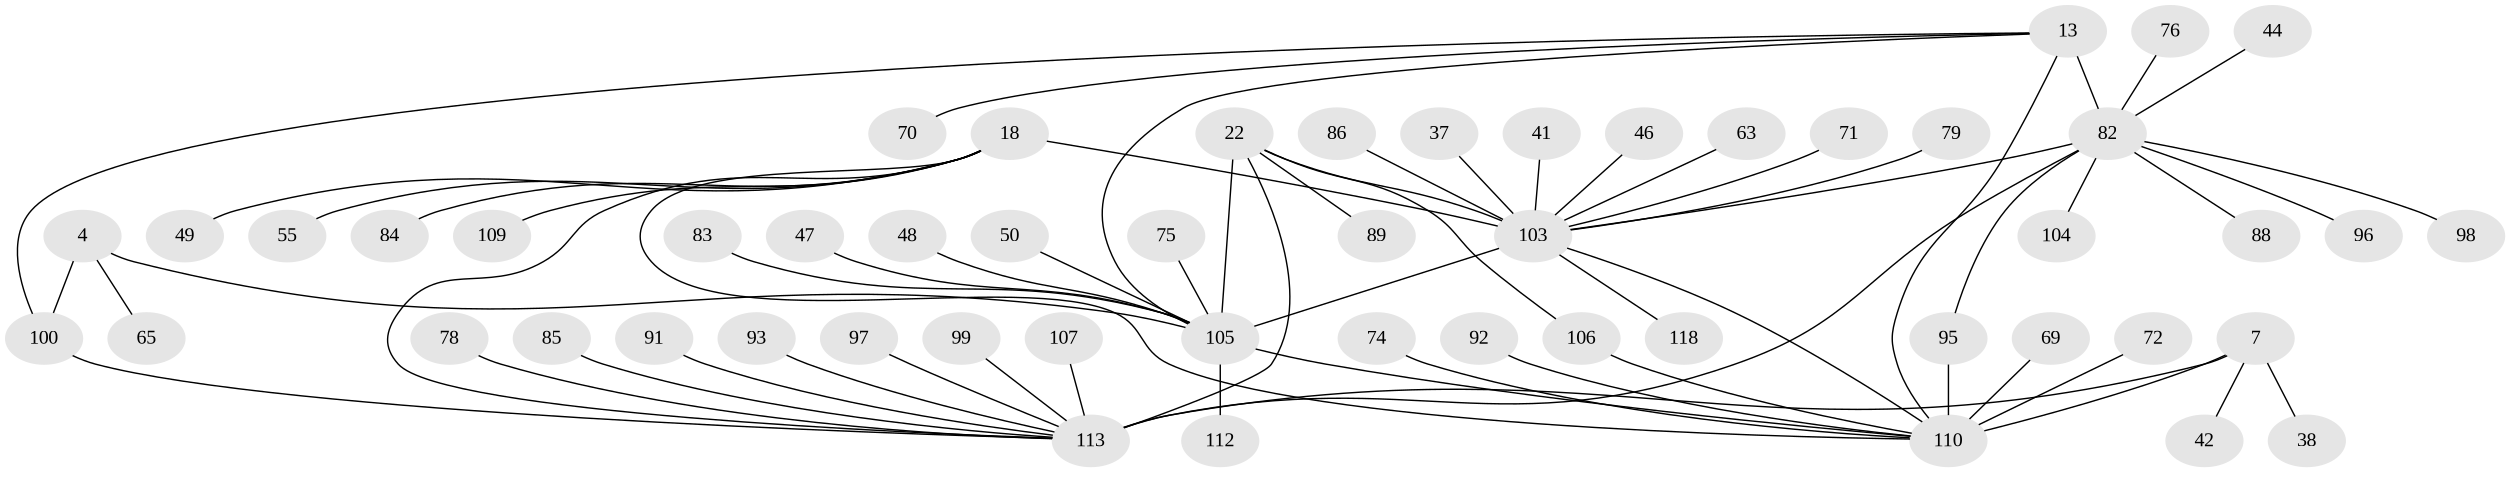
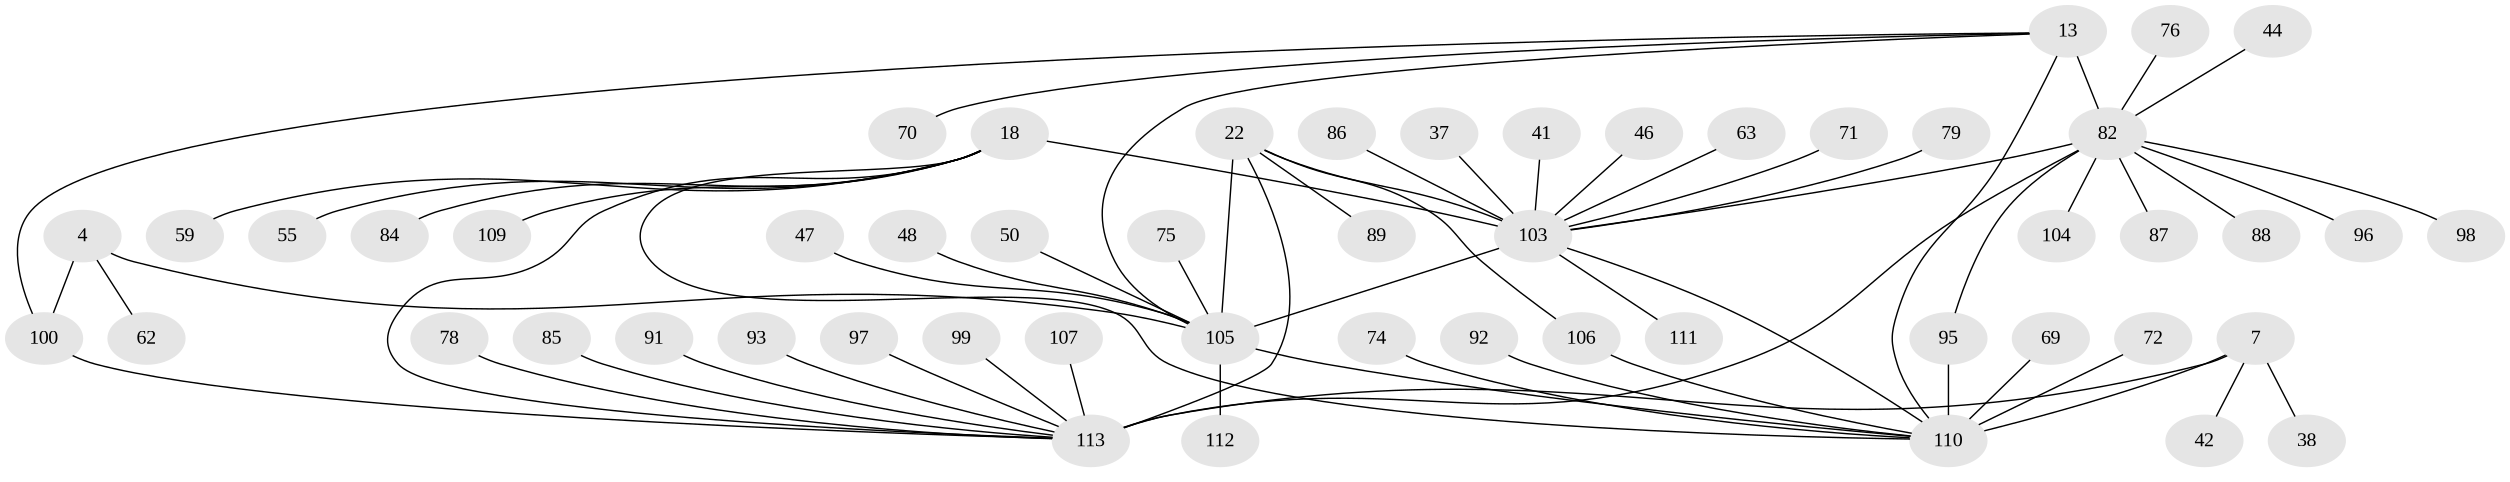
(185, 236) -> (185, 236)
(703, 236) -> none
none -> (2159, 236)
(146, 338) -> (146, 338)
(1684, 338) -> (1684, 338)
